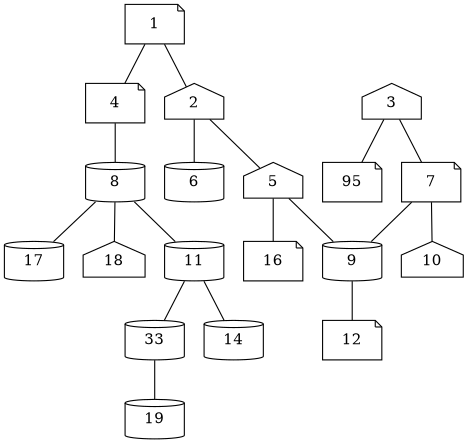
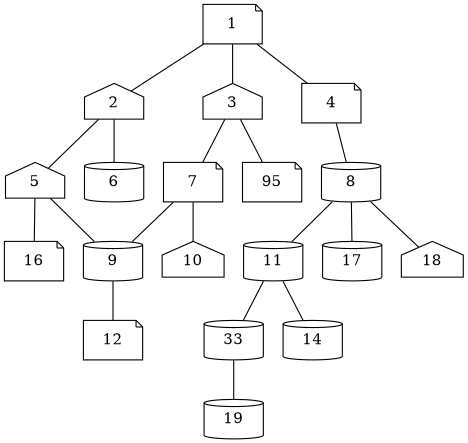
none -> (233, 64)
